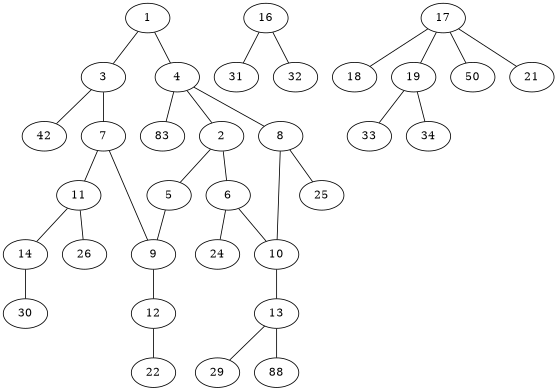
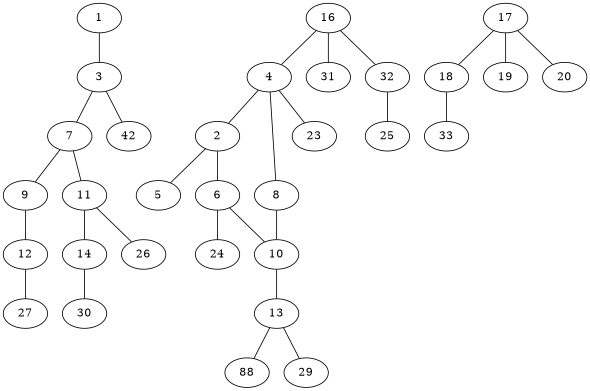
(163, 48) -> (299, 48)
(473, 77) -> (565, 77)
(532, 77) -> none
(392, 107) -> (447, 107)
(163, 136) -> (314, 136)
(428, 136) -> none
(301, 166) -> (387, 107)
(161, 225) -> none
(153, 373) -> (25, 314)
